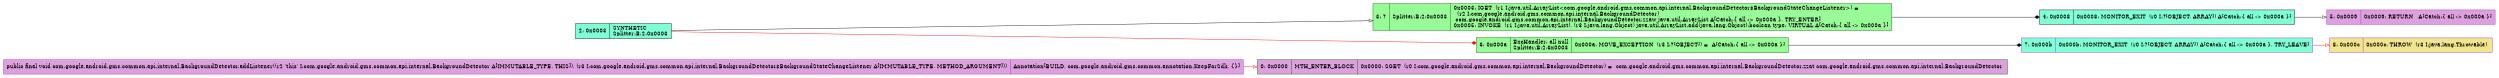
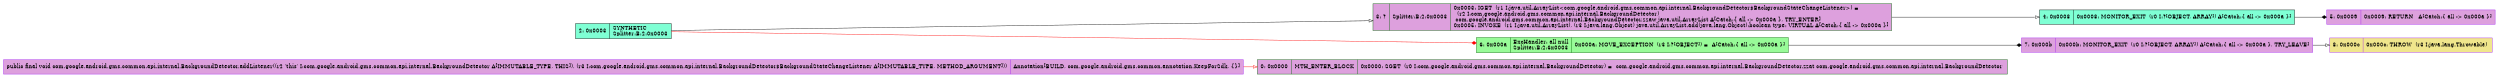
(1632, 17) -> (1632, 17)
(1963, 17) -> (1963, 17)
(2308, 17) -> (2308, 17)
(2167, 45) -> (2167, 45)
(2319, 45) -> (2319, 45)
